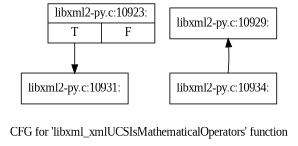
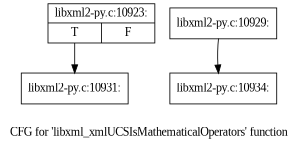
(229, 60) -> (218, 52)
